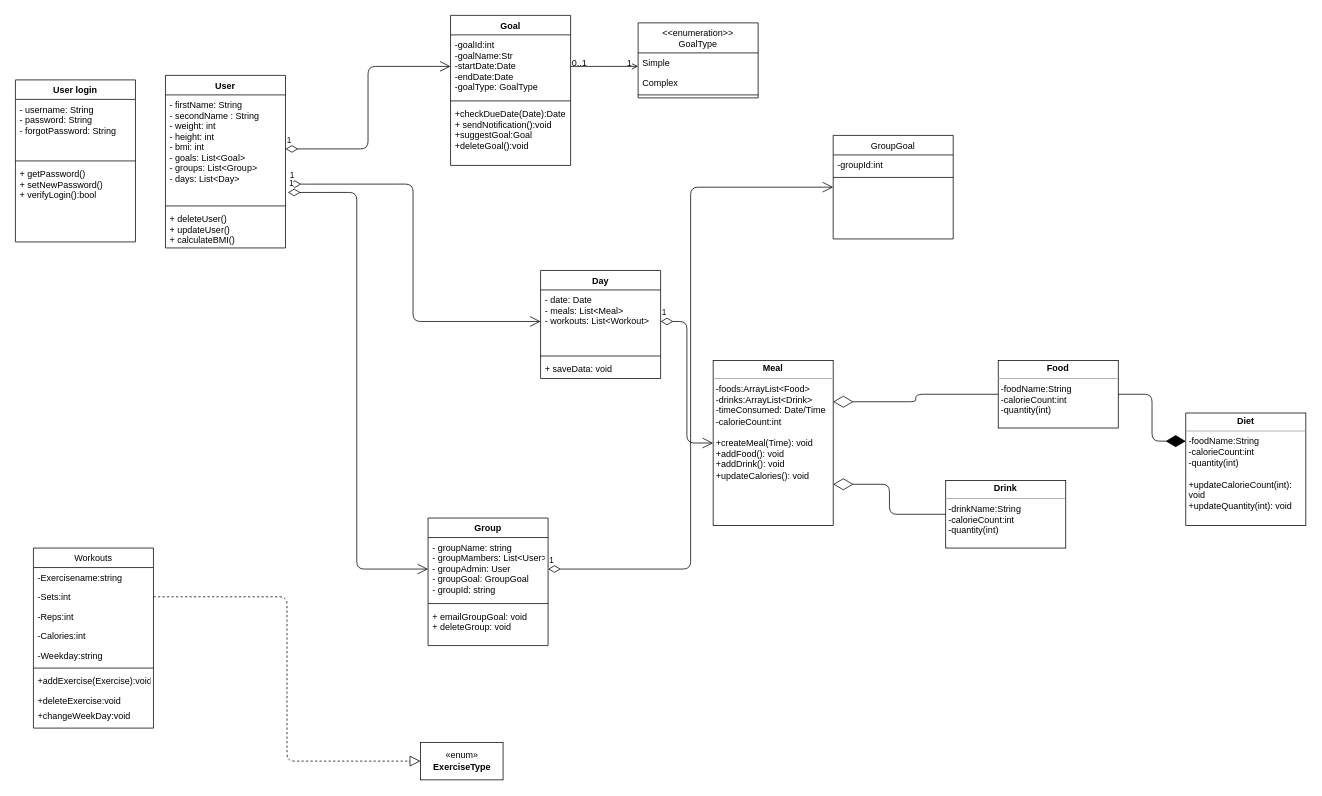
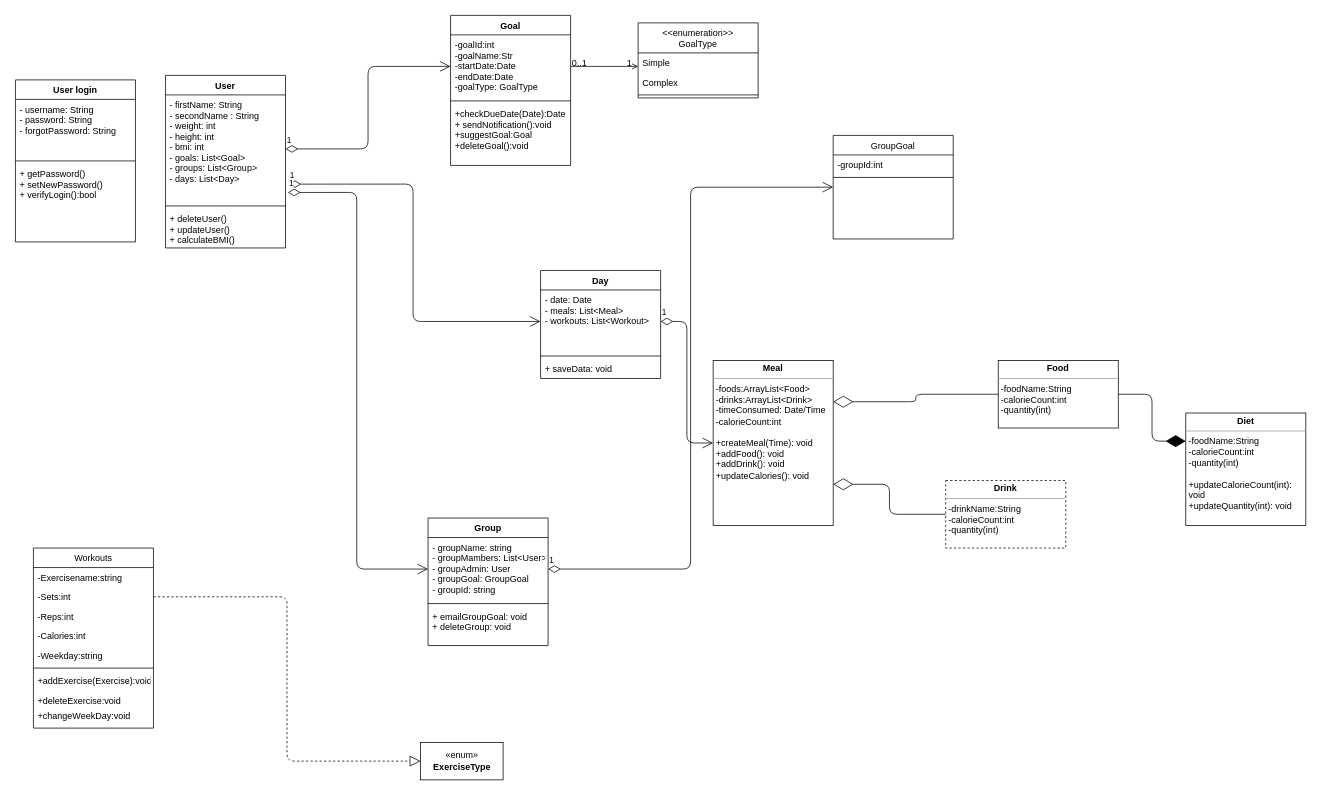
(1005, 514) -> (1005, 514)
